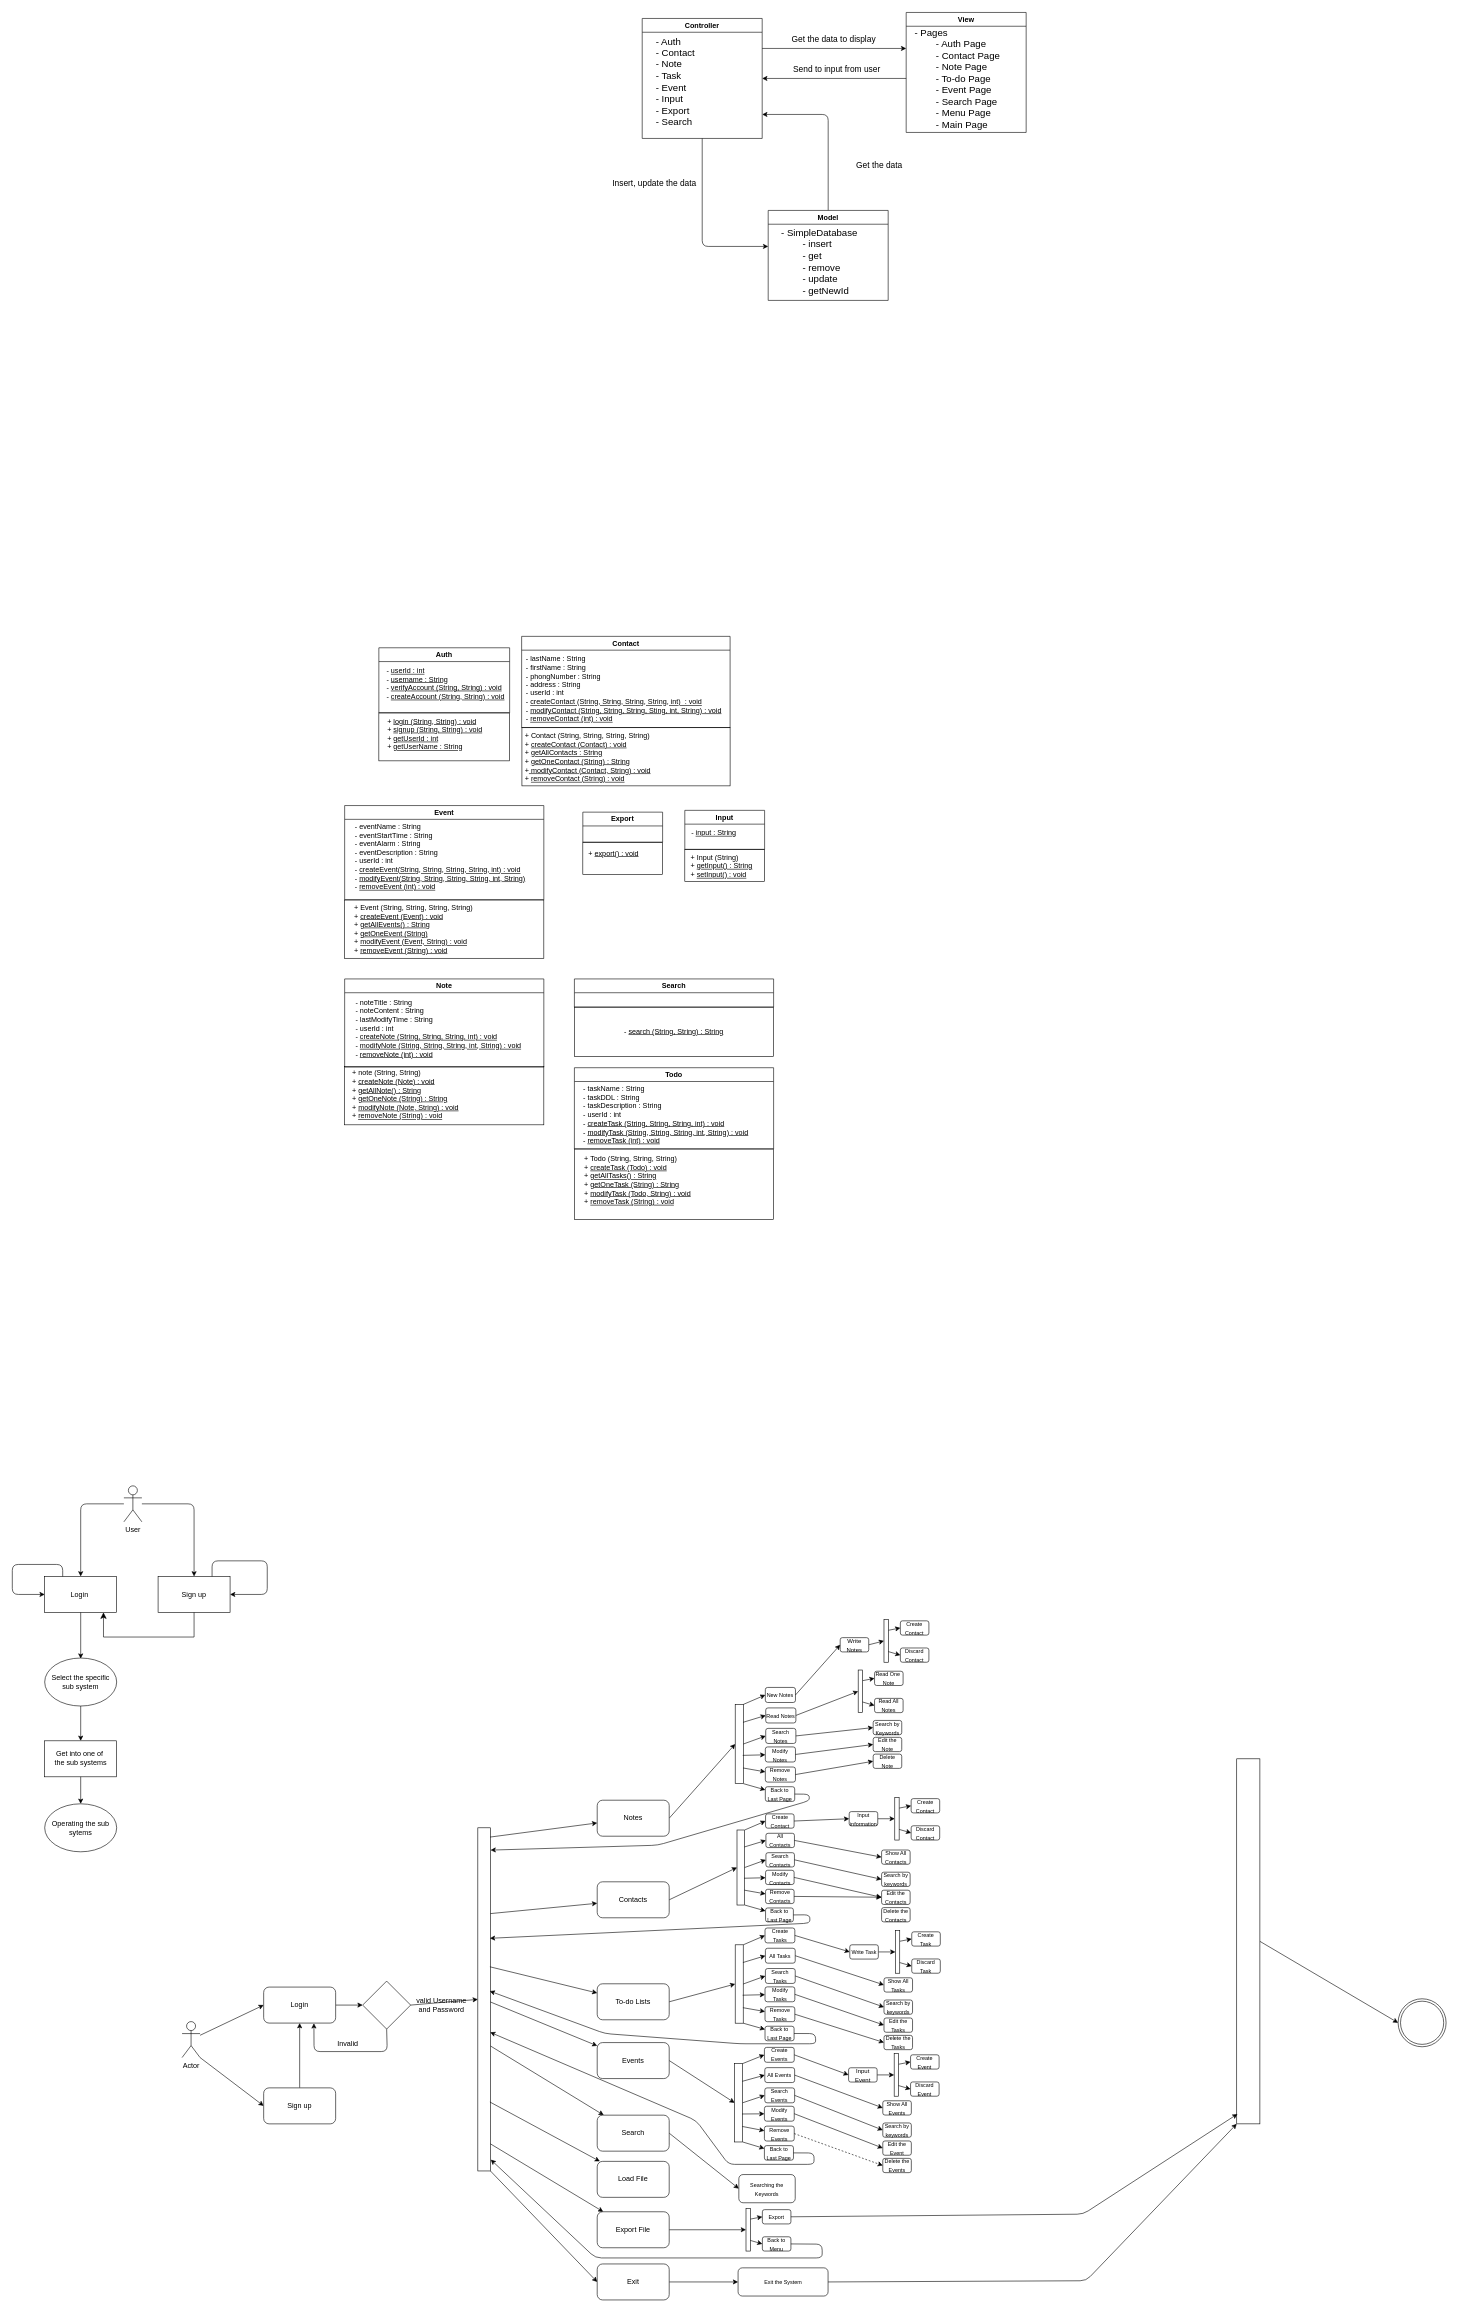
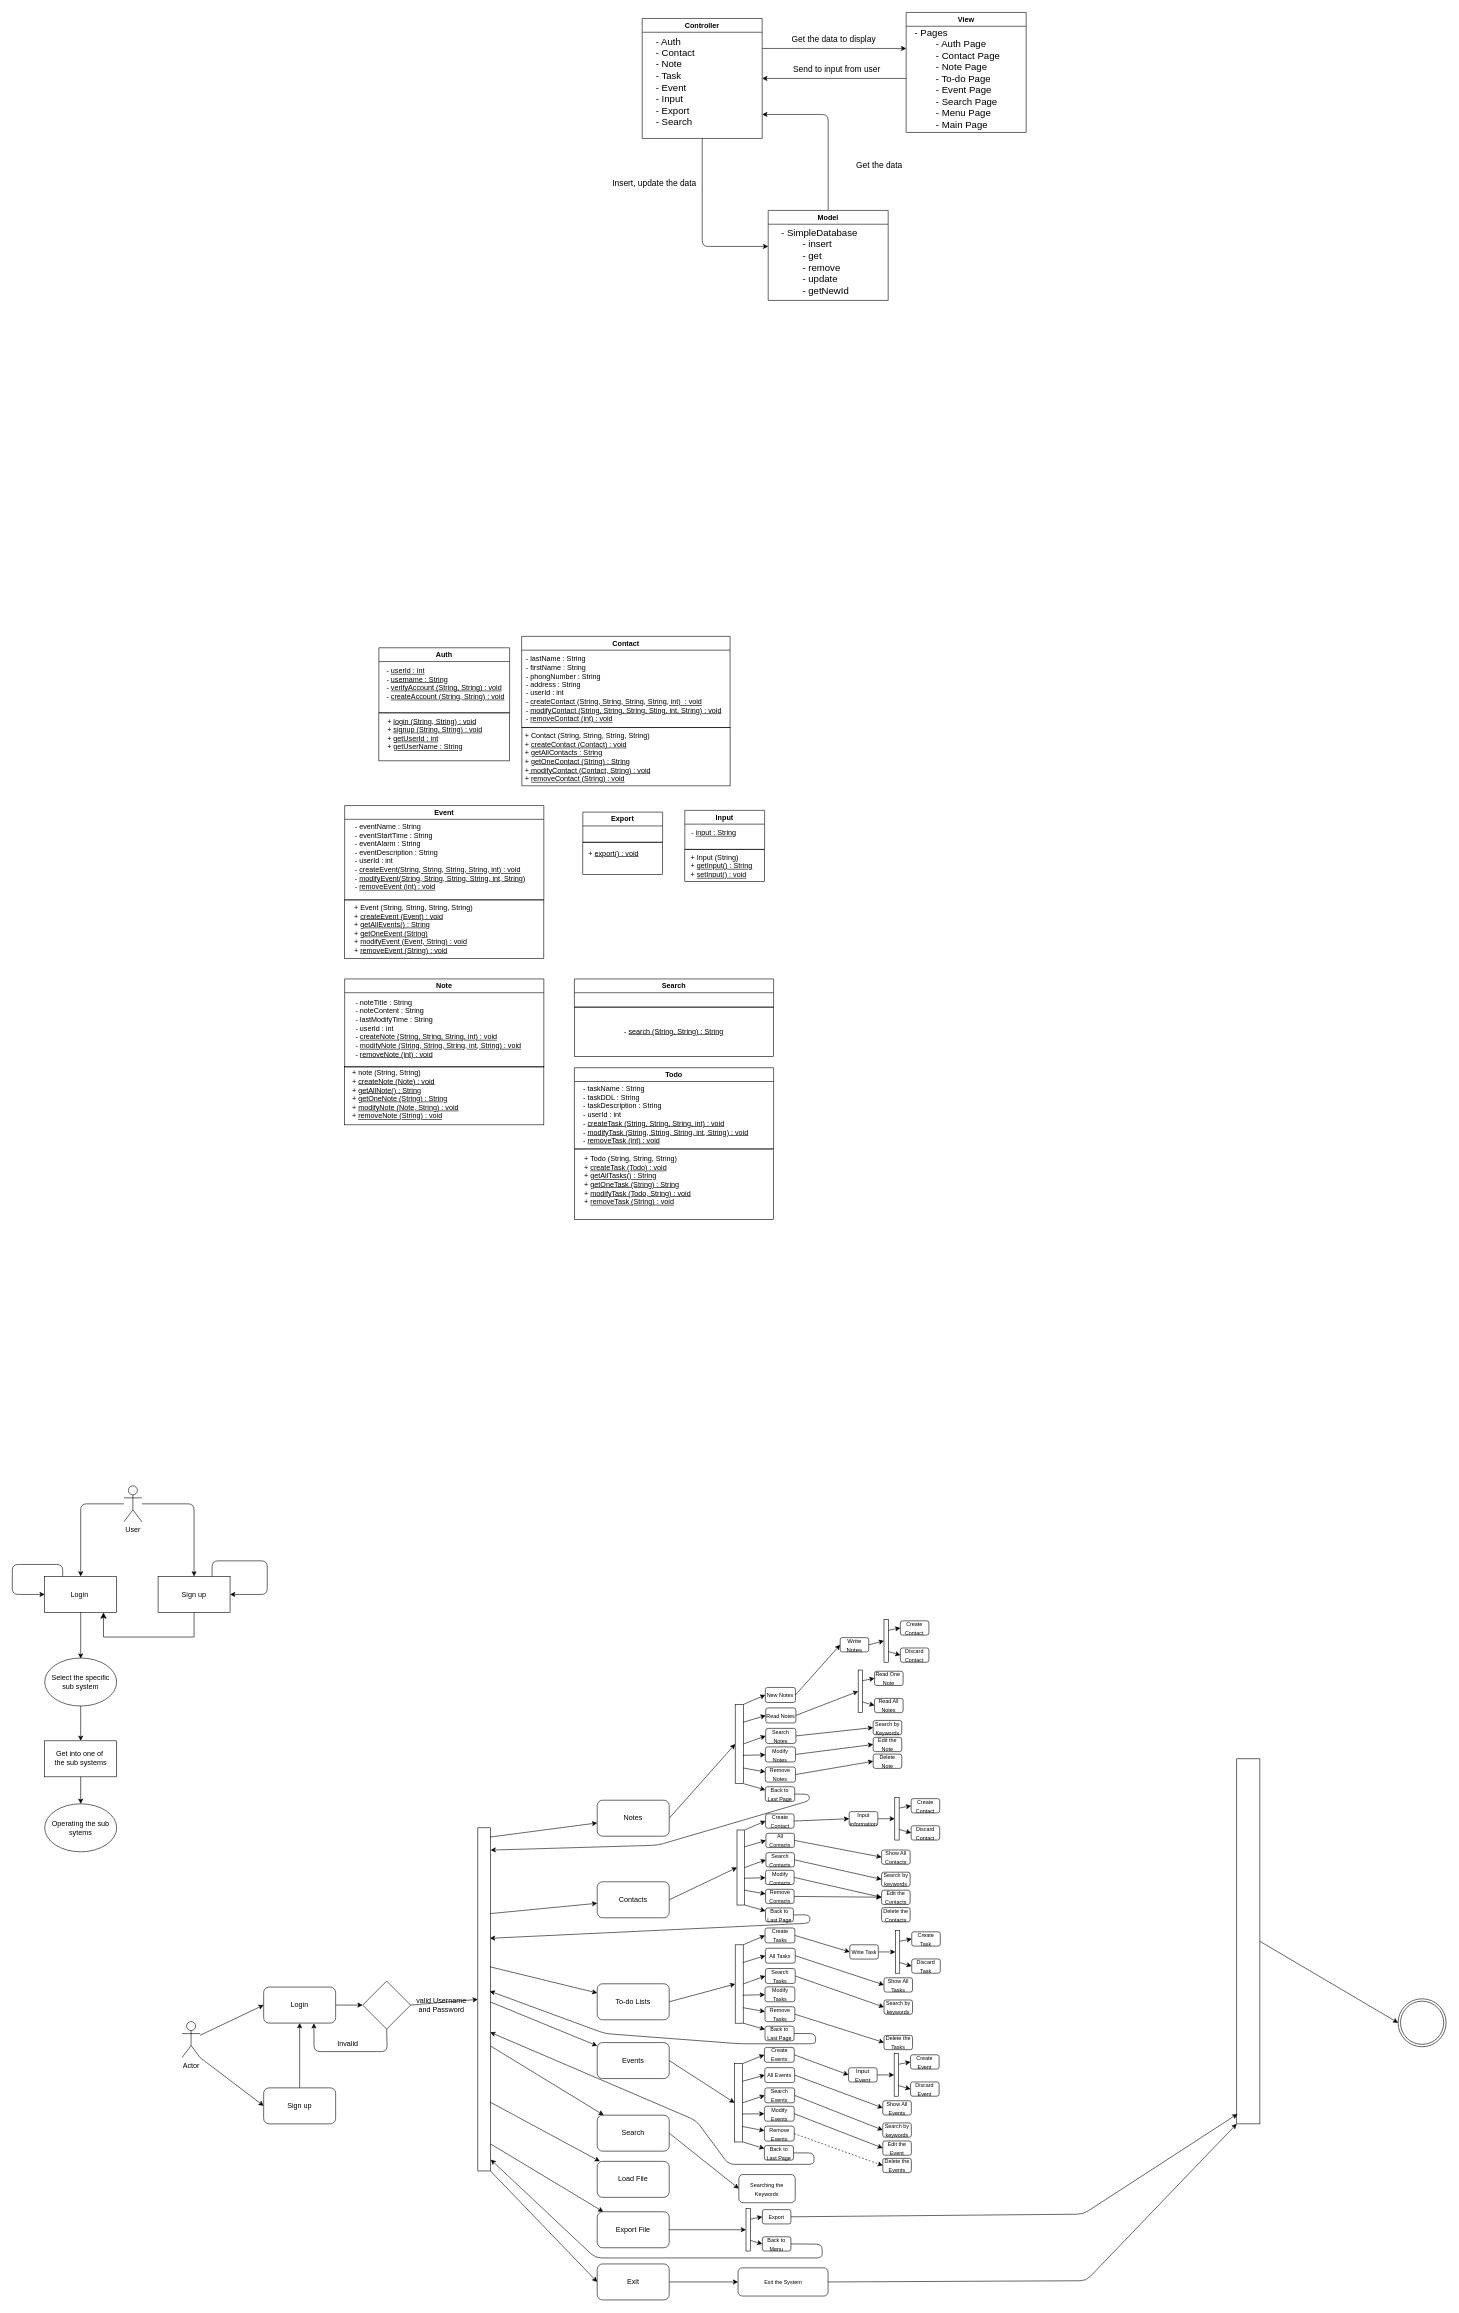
(838, 2009) -> none
(898, 2025) -> none
